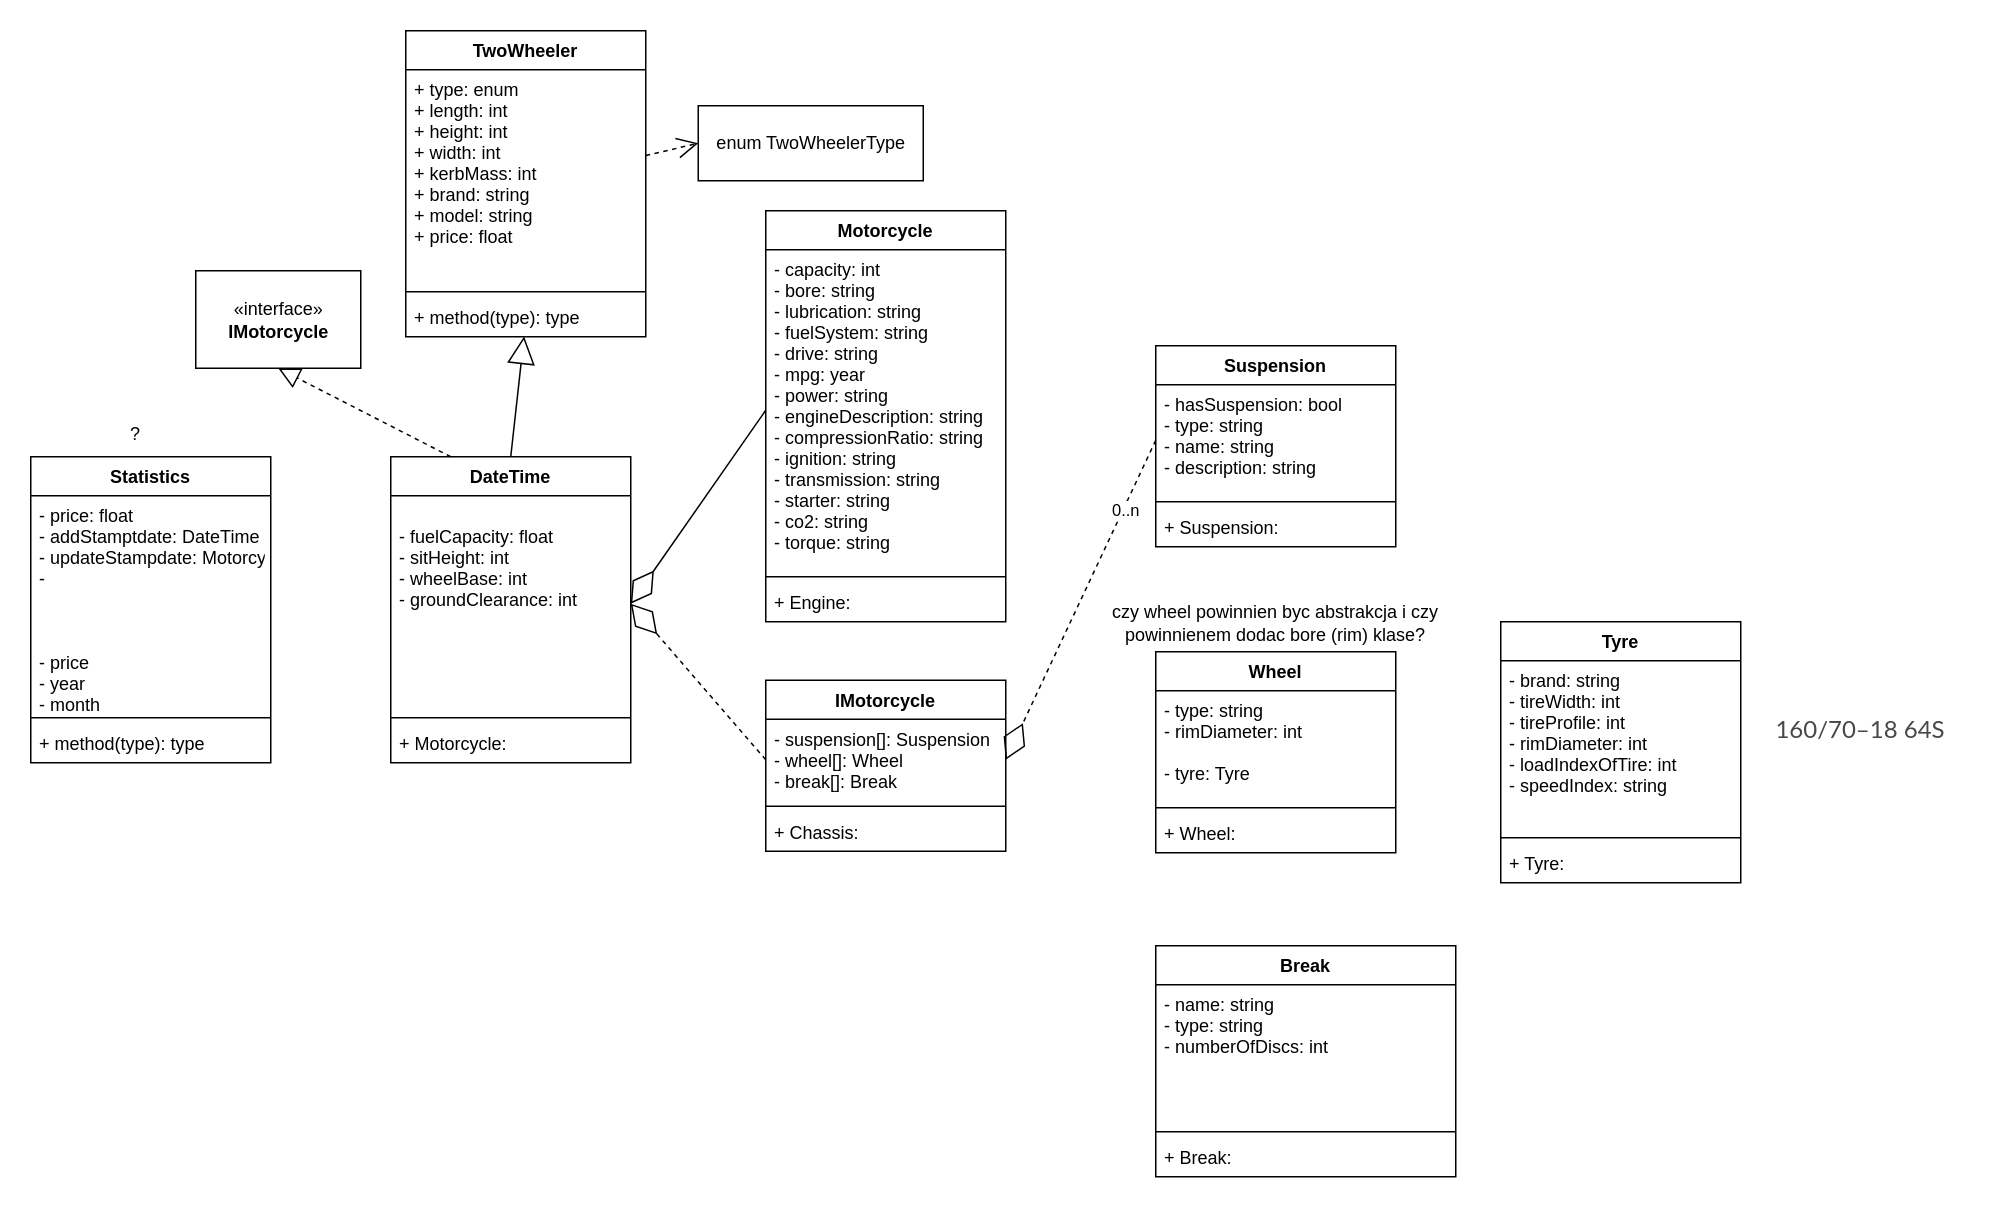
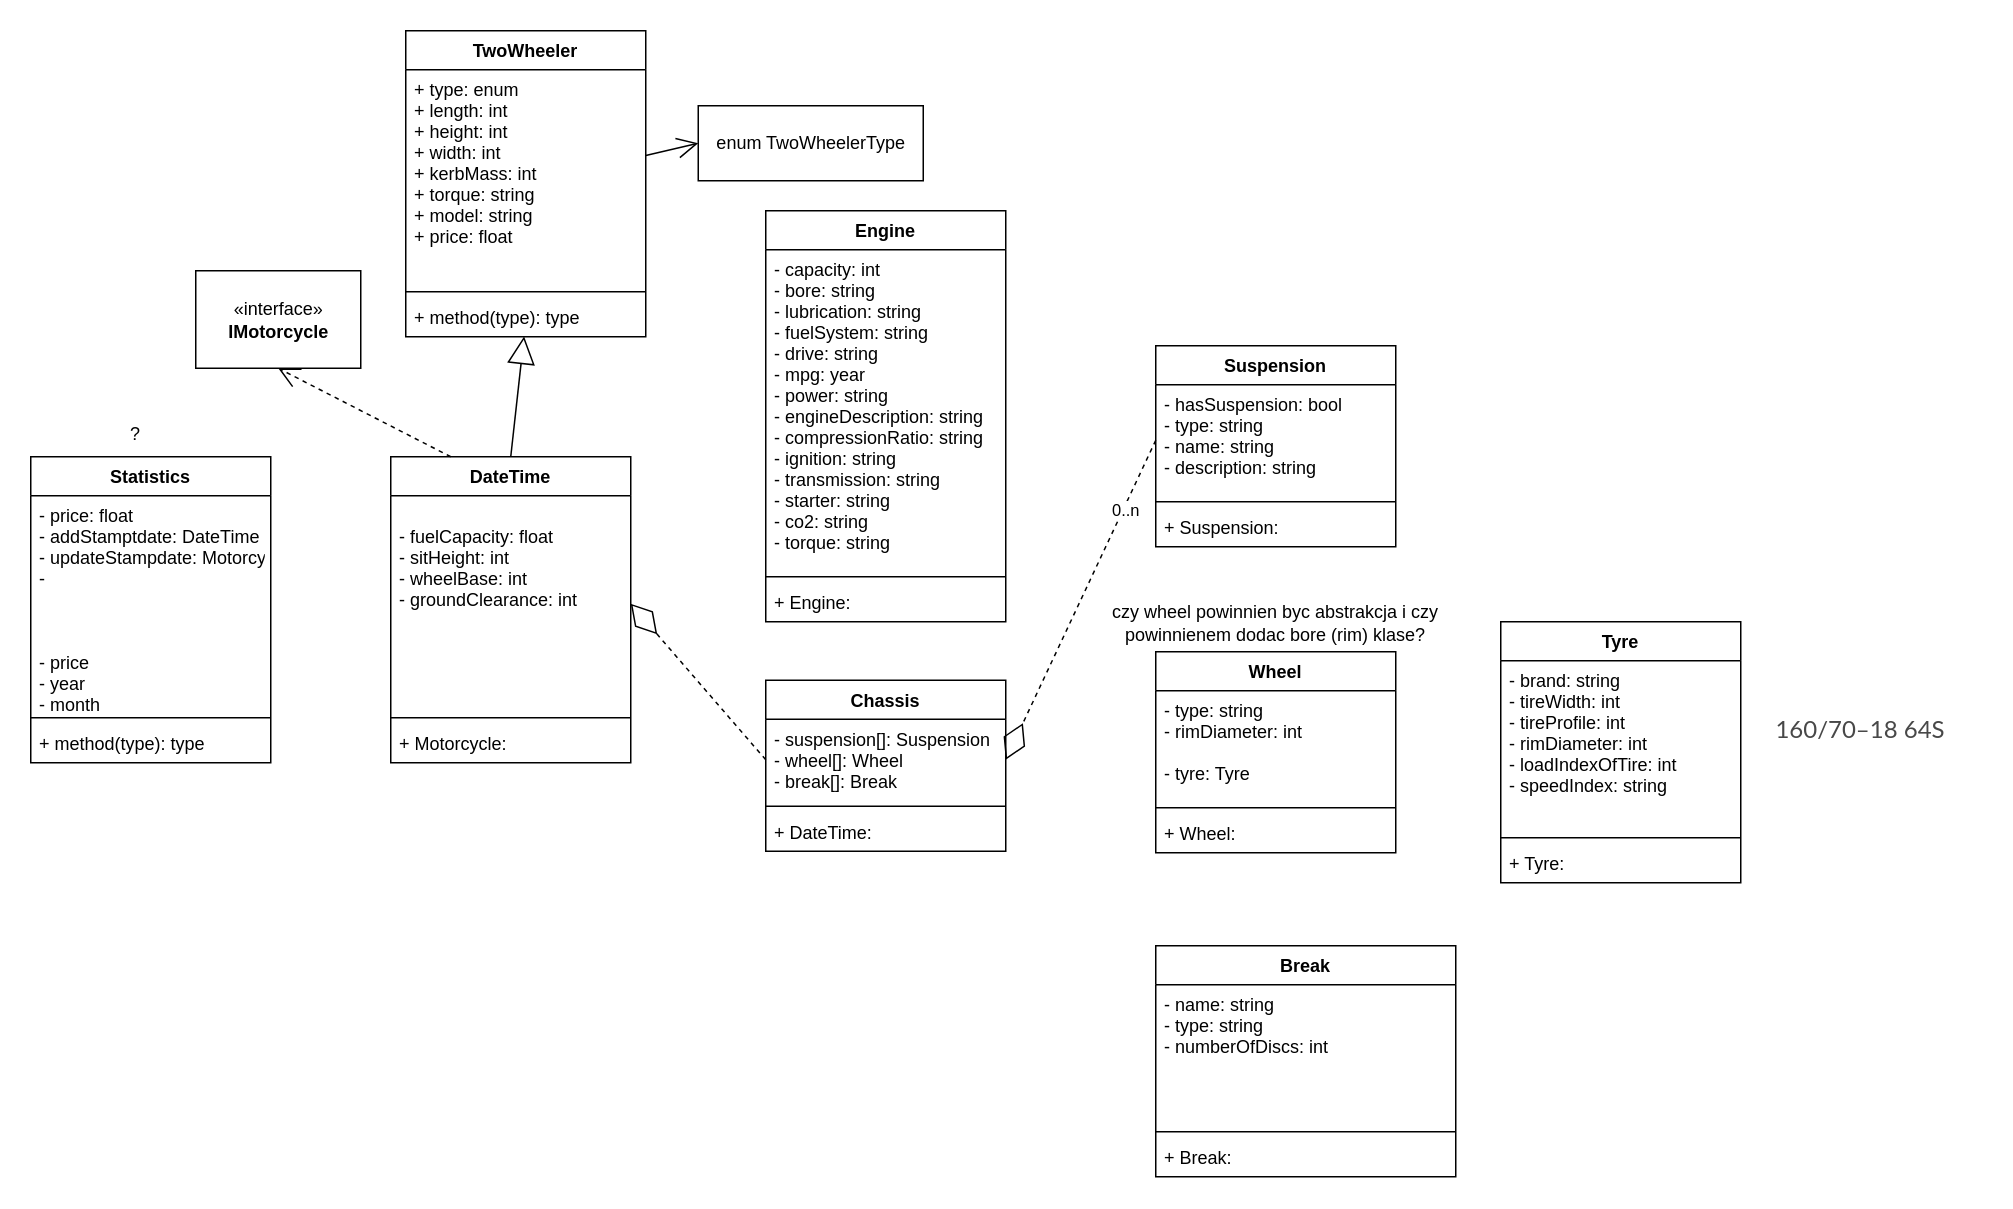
(467, 90) -> (467, 90)
(669, 150) -> (669, 150)
(885, 231) -> (885, 231)
(298, 378) -> (290, 374)
(708, 493) -> none
(885, 701) -> (885, 701)
(817, 833) -> (822, 833)
